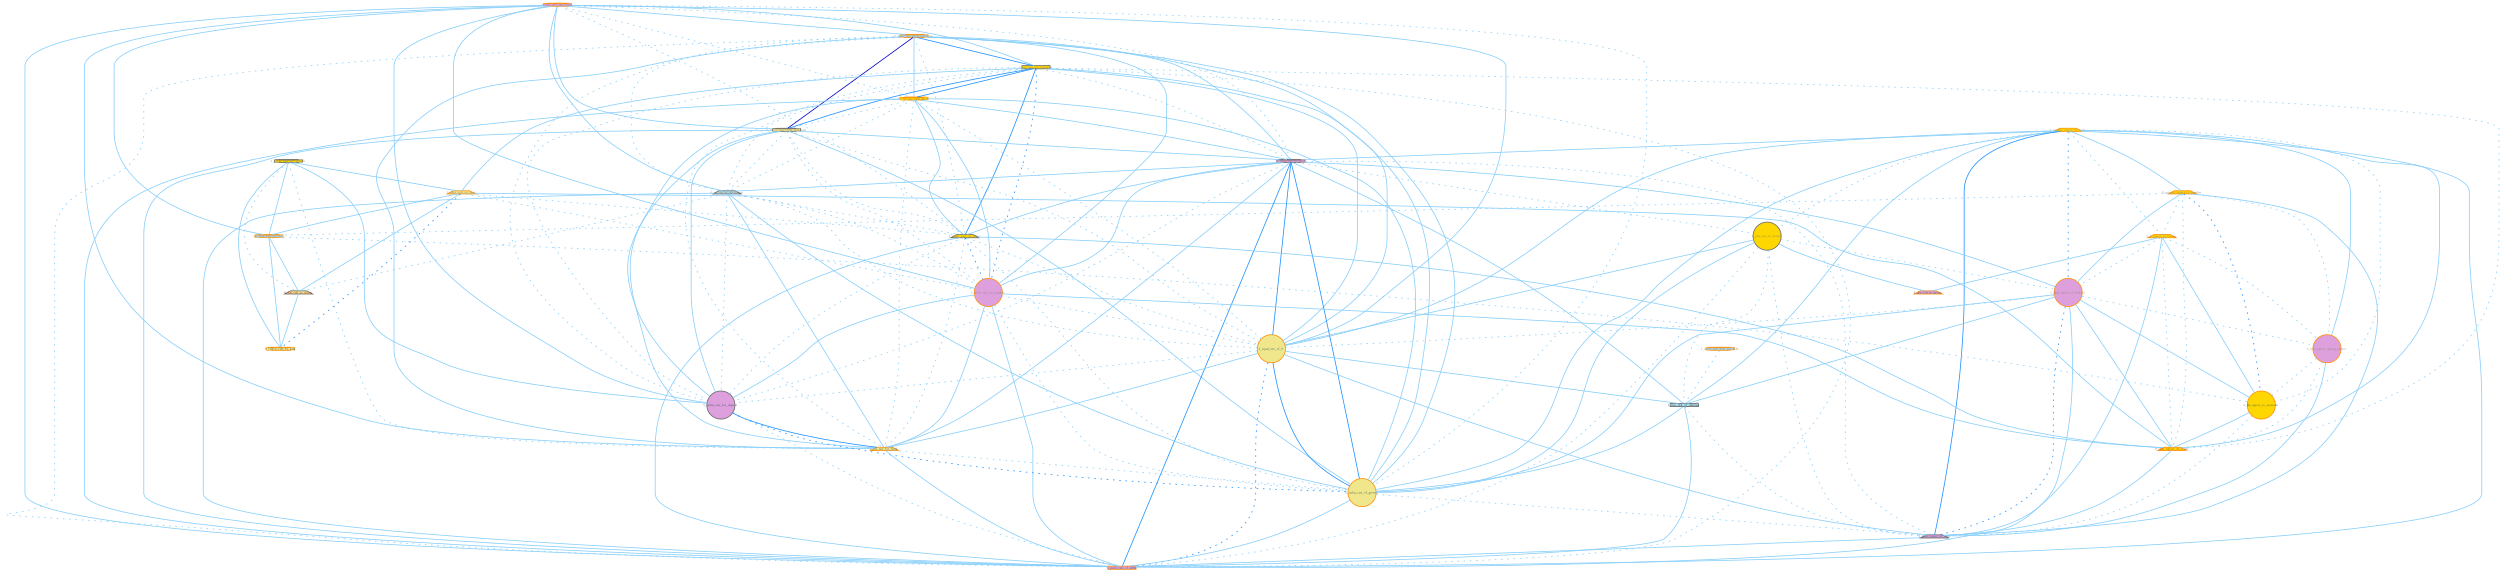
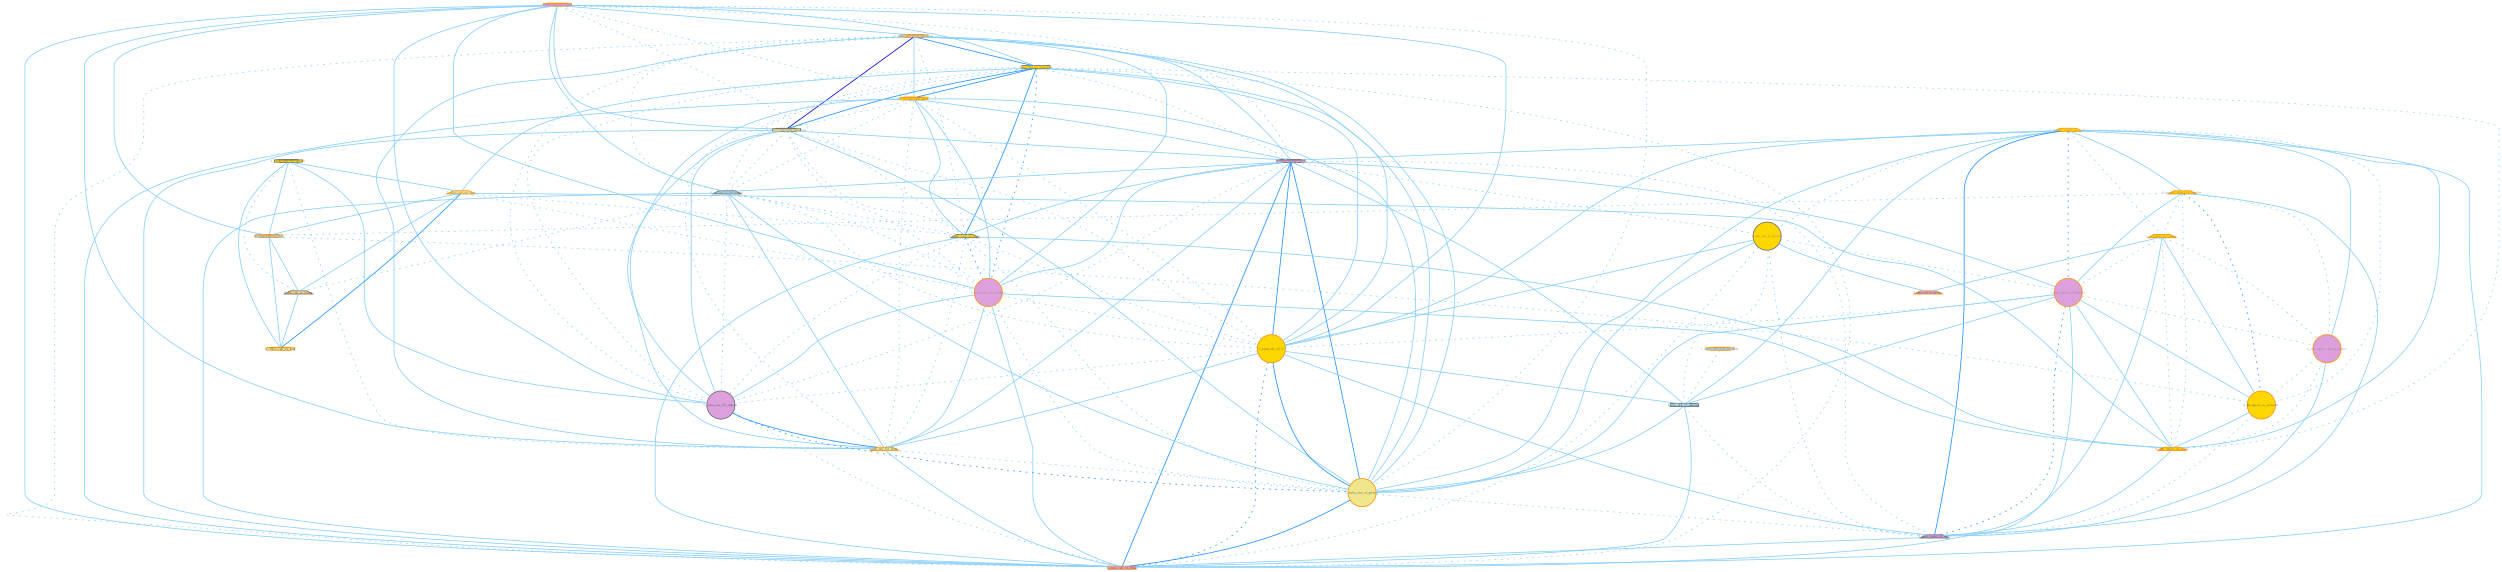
(383, 266) -> (383, 266)
(1271, 349) -> (1271, 349)
(1243, 545) -> (1243, 545)
